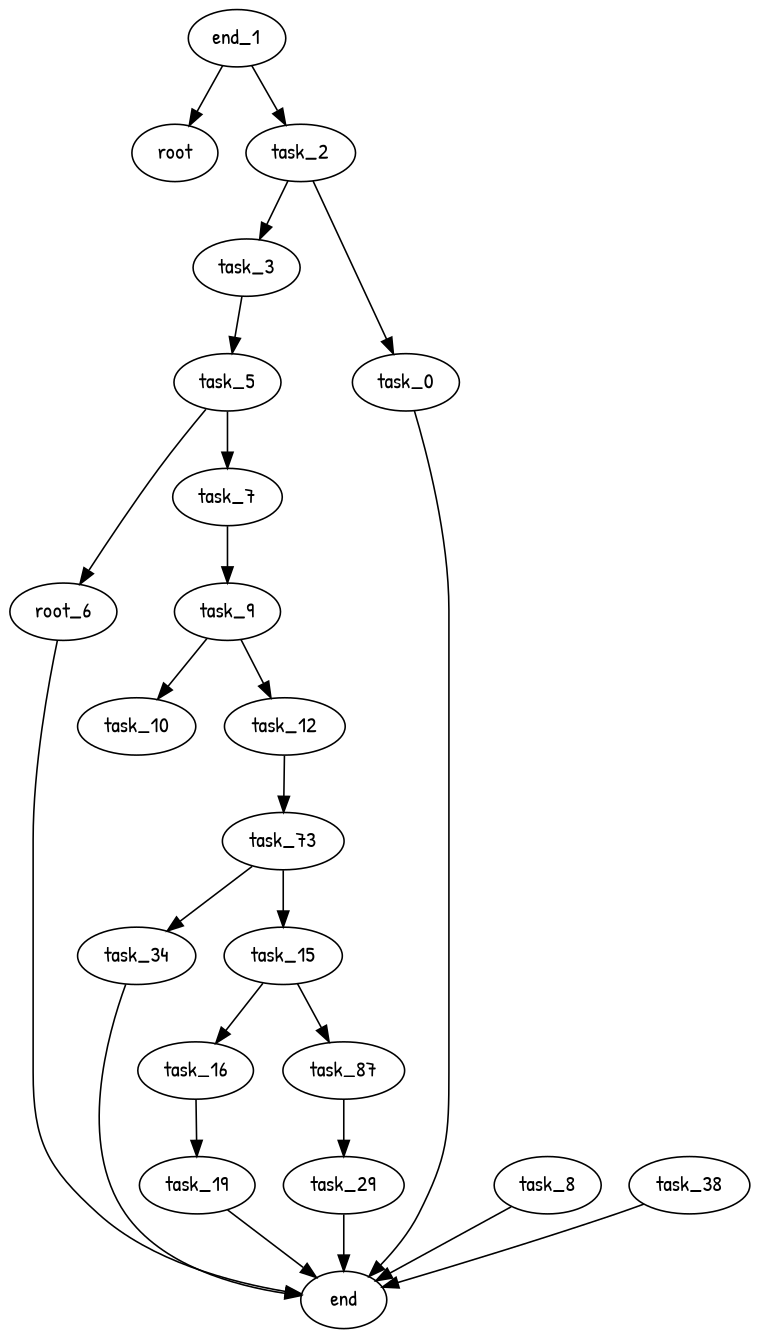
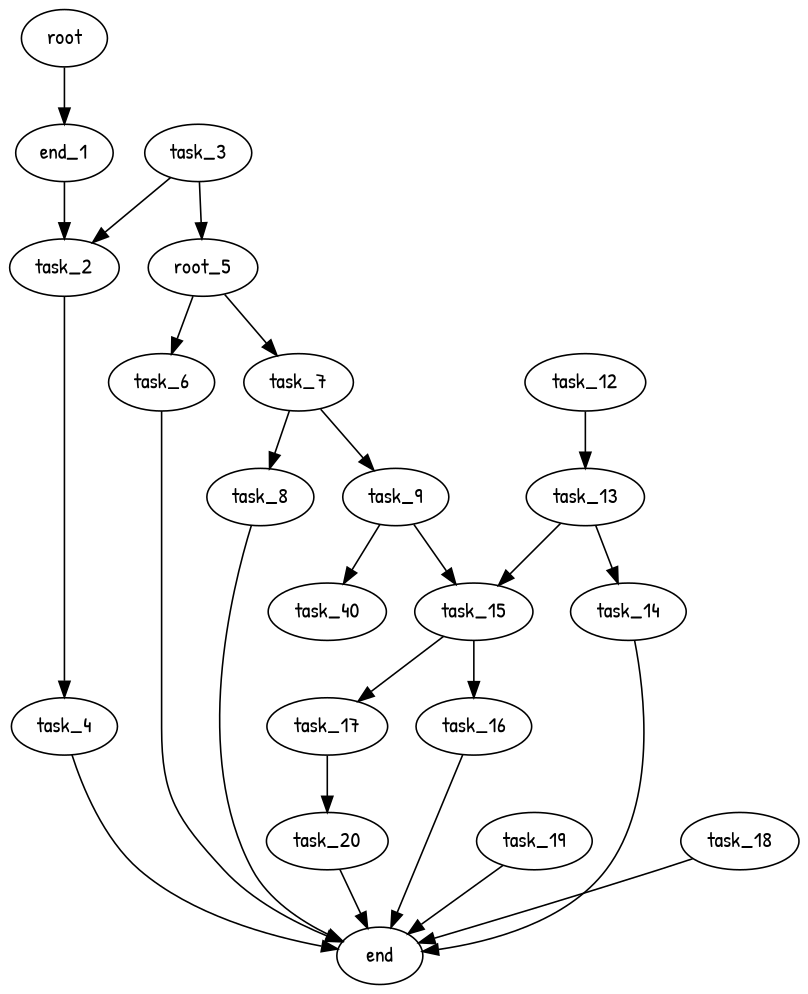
(210, 89) -> (64, 88)
(277, 203) -> (138, 205)
(227, 382) -> (203, 268)
(406, 382) -> (64, 726)
none -> (282, 432)
(63, 612) -> (162, 382)
(252, 662) -> (430, 548)
(137, 726) -> (327, 612)
(283, 841) -> (585, 497)
(137, 956) -> (628, 612)
(344, 1071) -> (327, 726)
(196, 1120) -> (430, 834)
(344, 1185) -> (327, 841)
(689, 1185) -> (740, 841)
